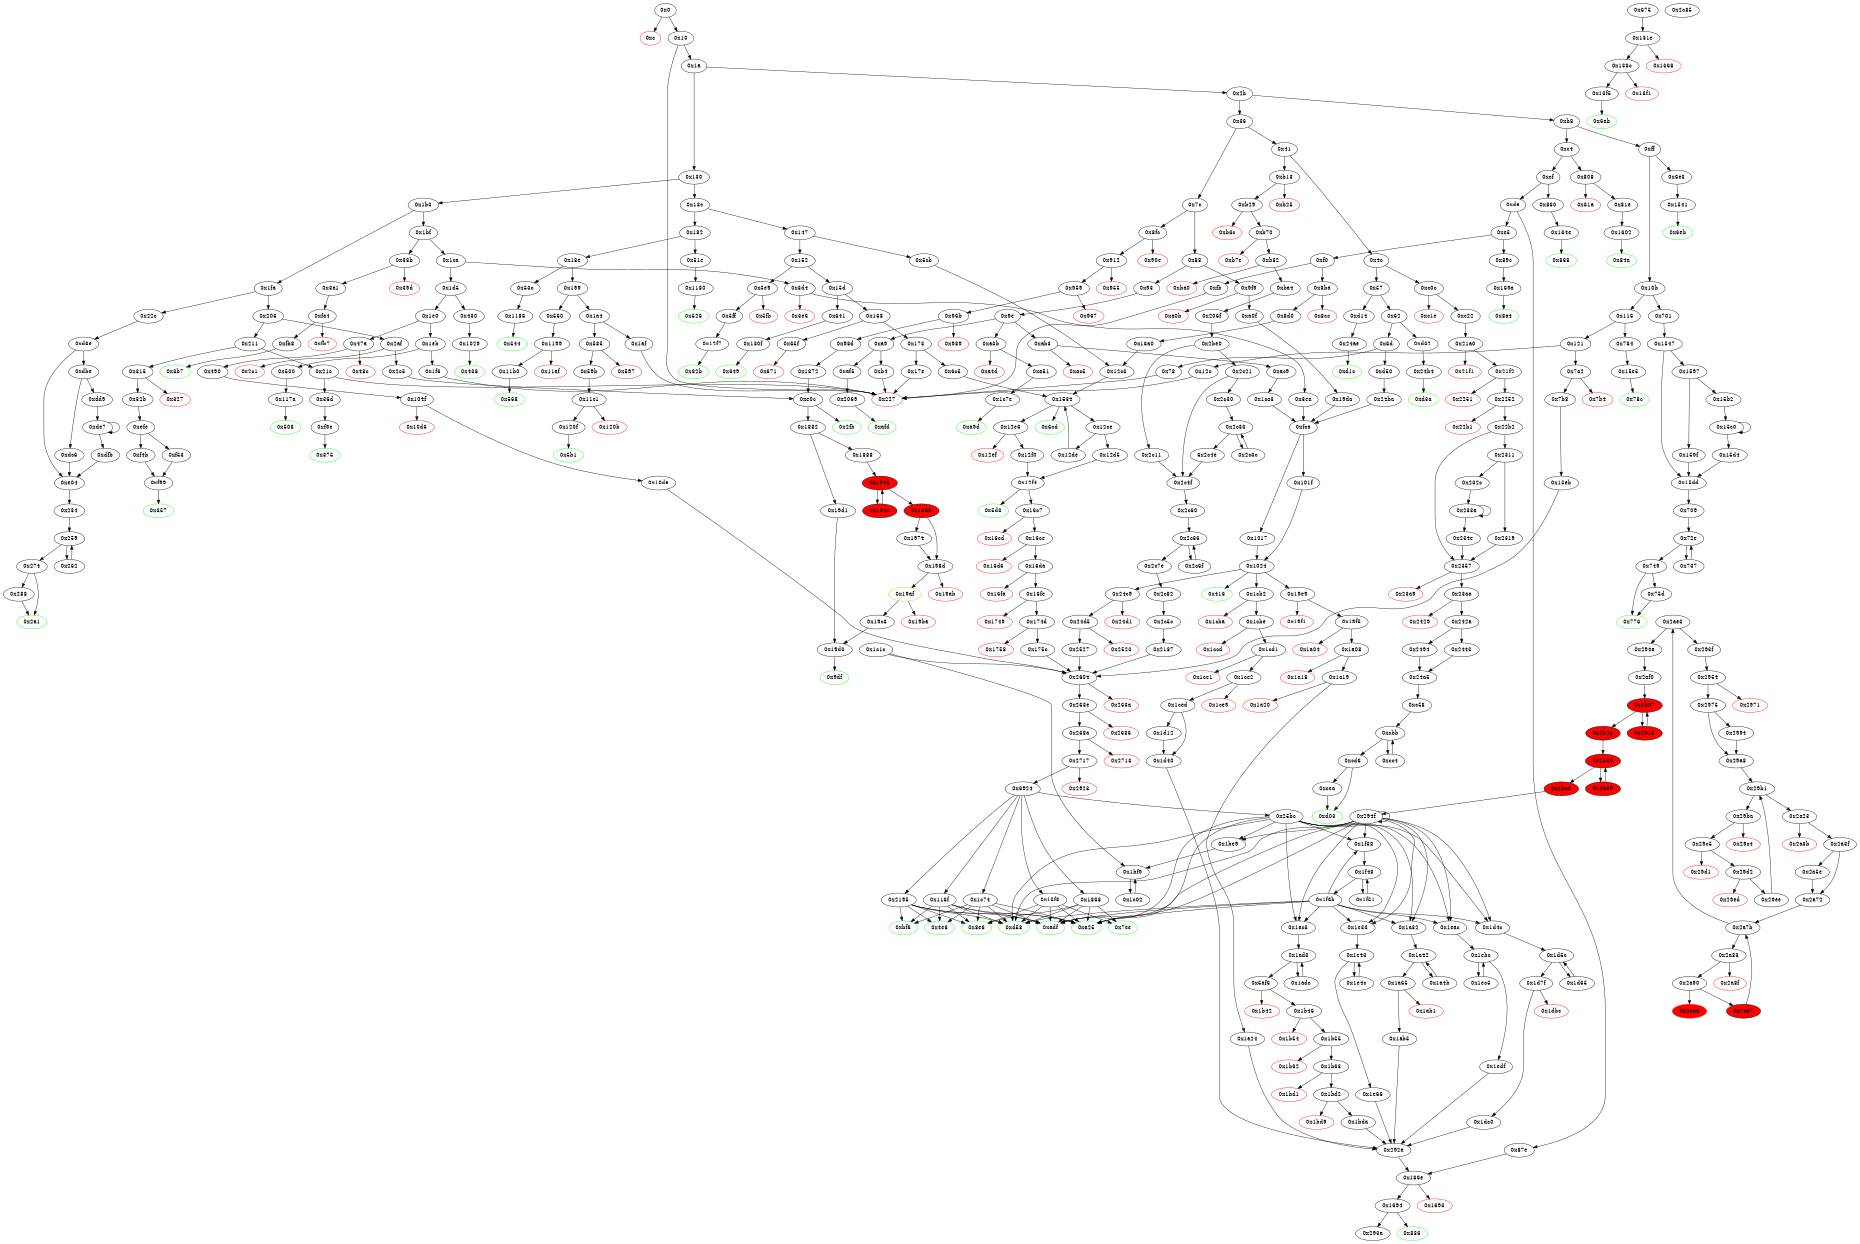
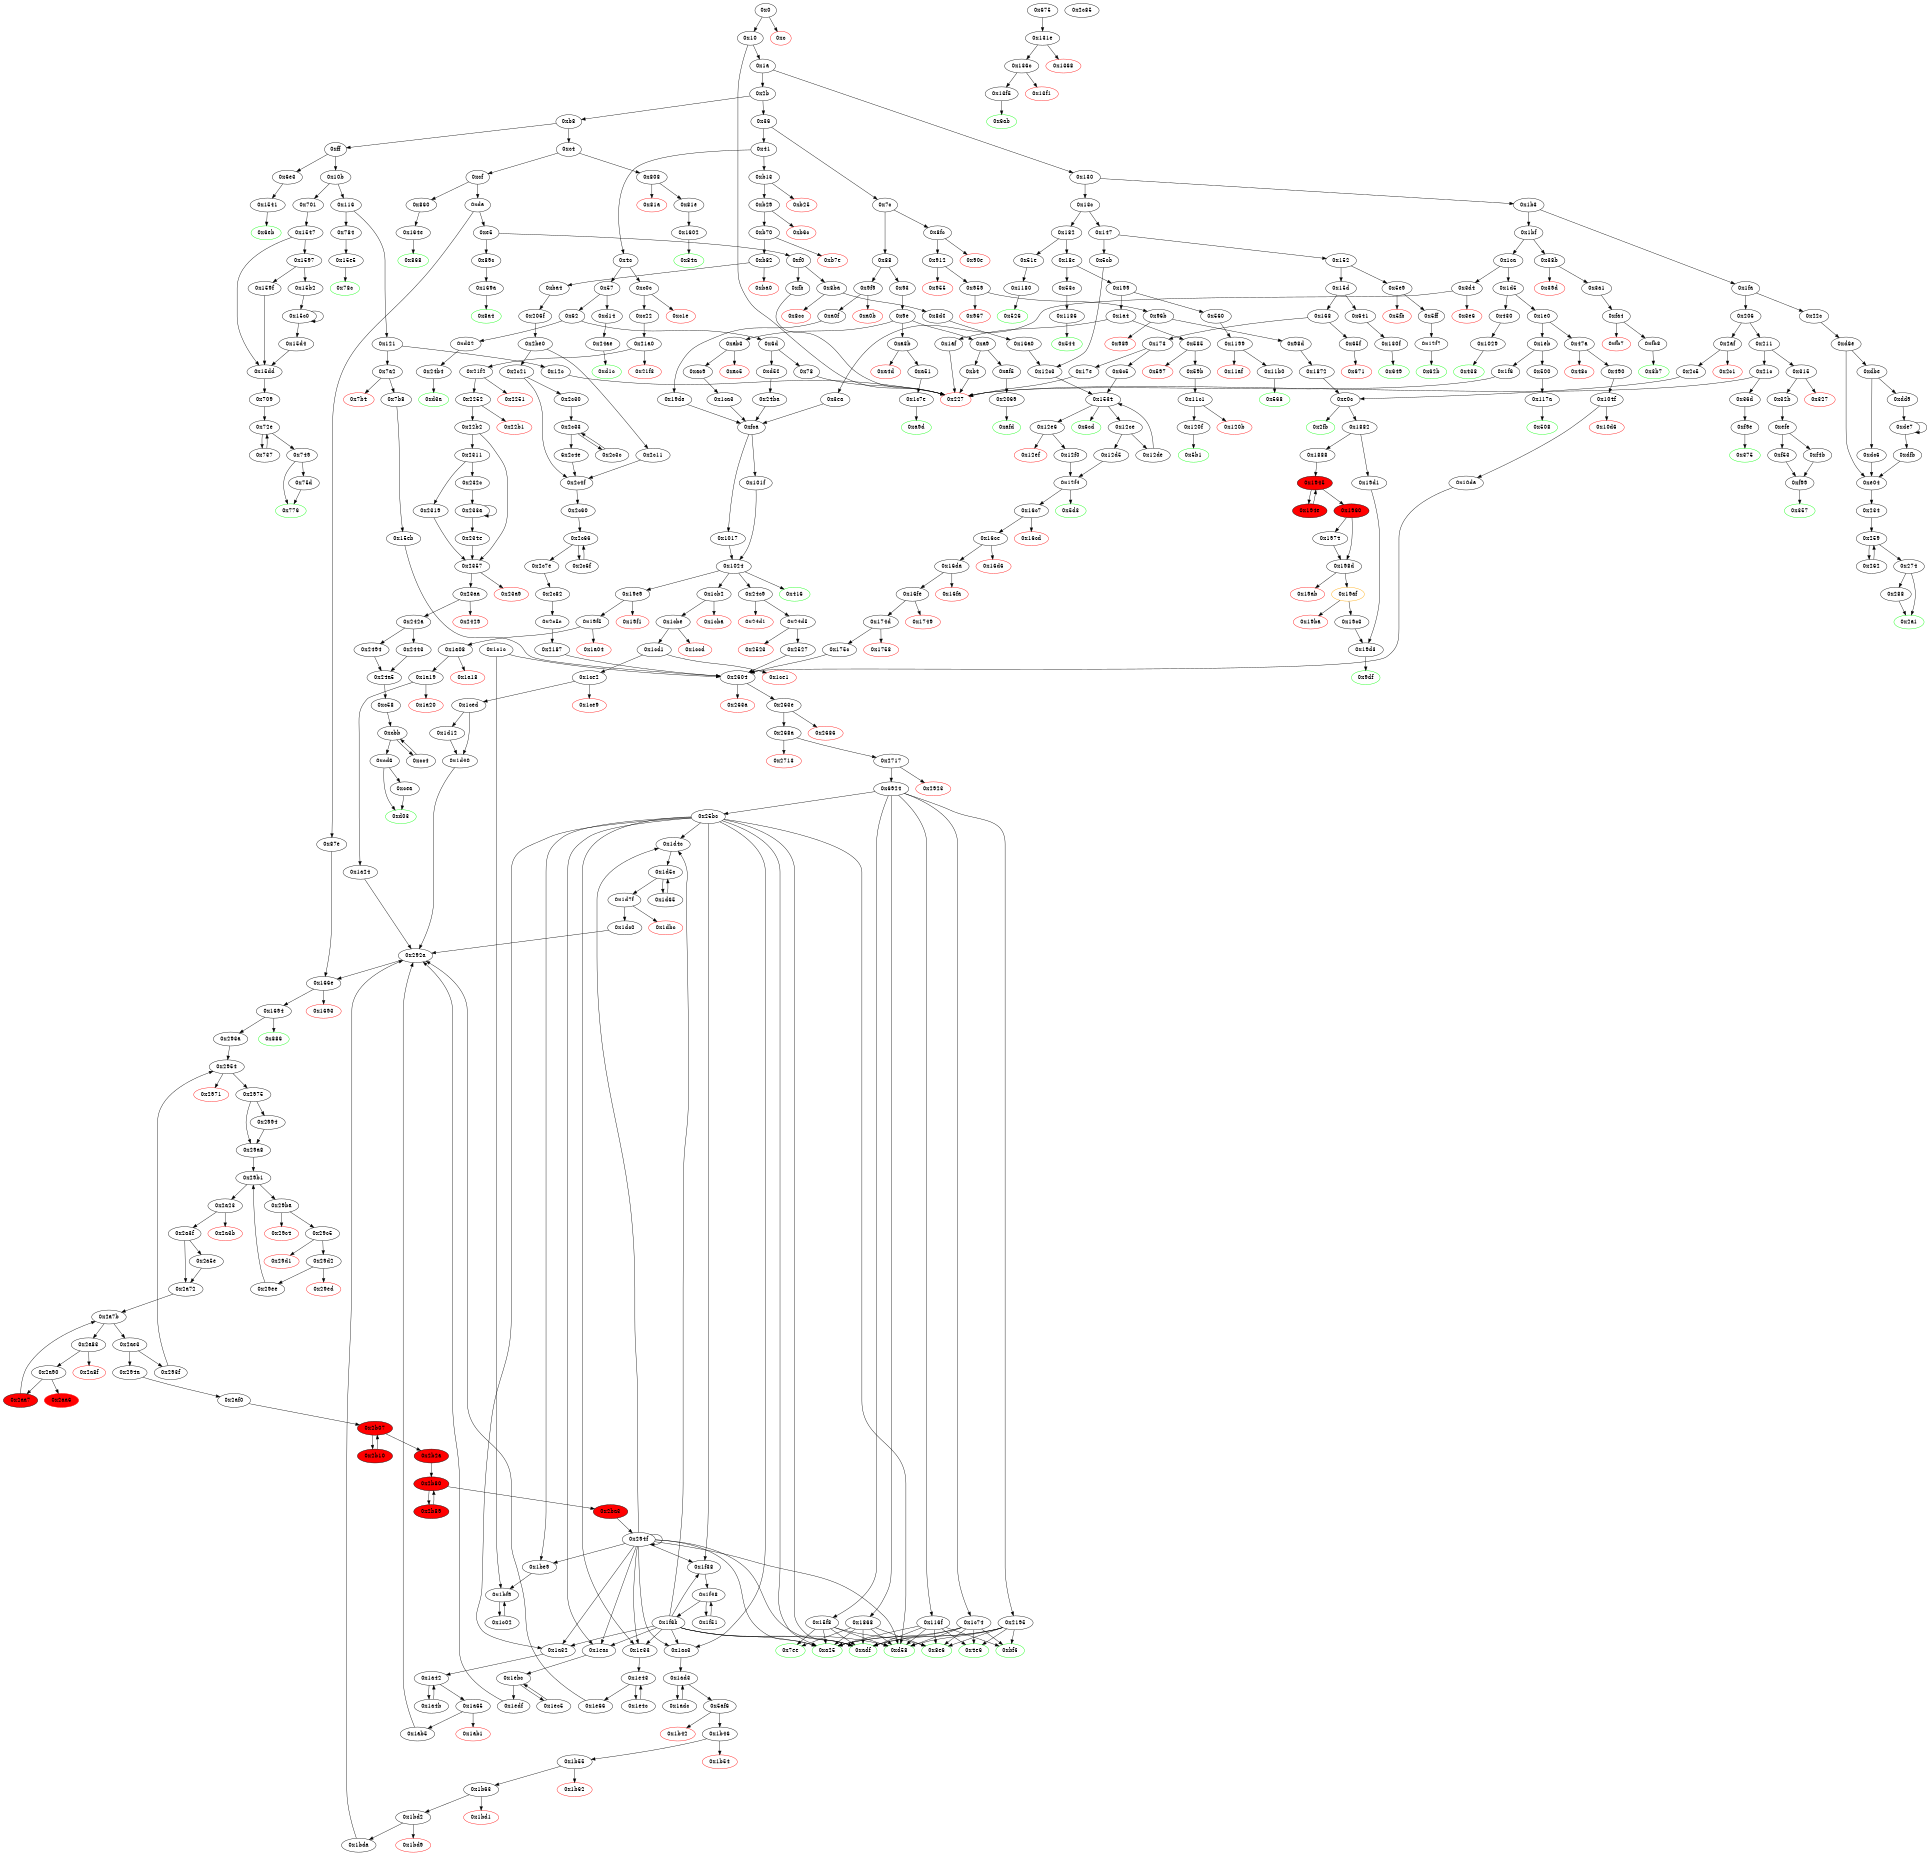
(1465, 372) -> (645, 372)
none -> (229, 1051)
